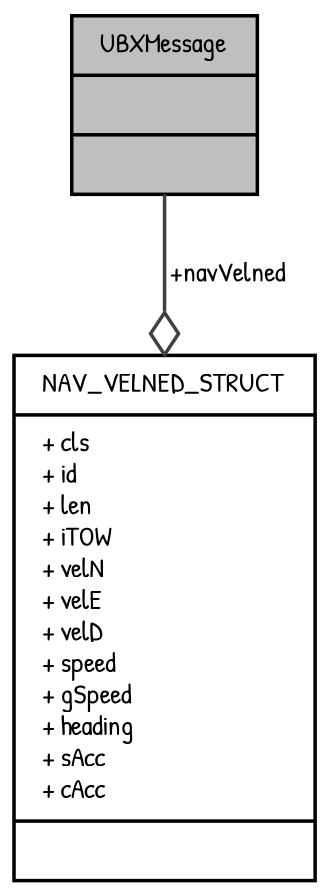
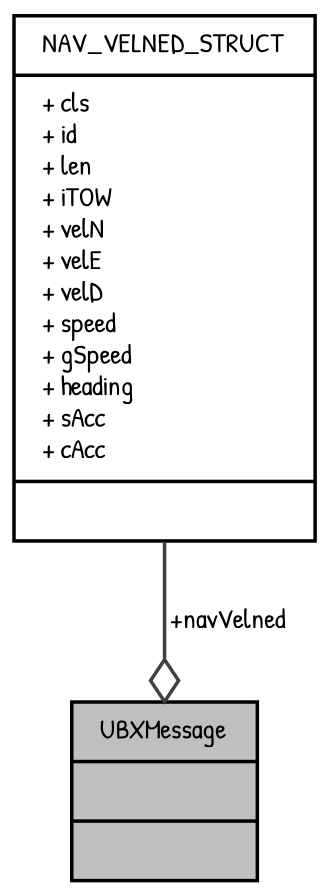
(165, 253) -> (165, 601)
